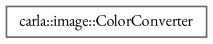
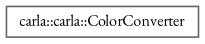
(107, 22) -> (102, 22)
